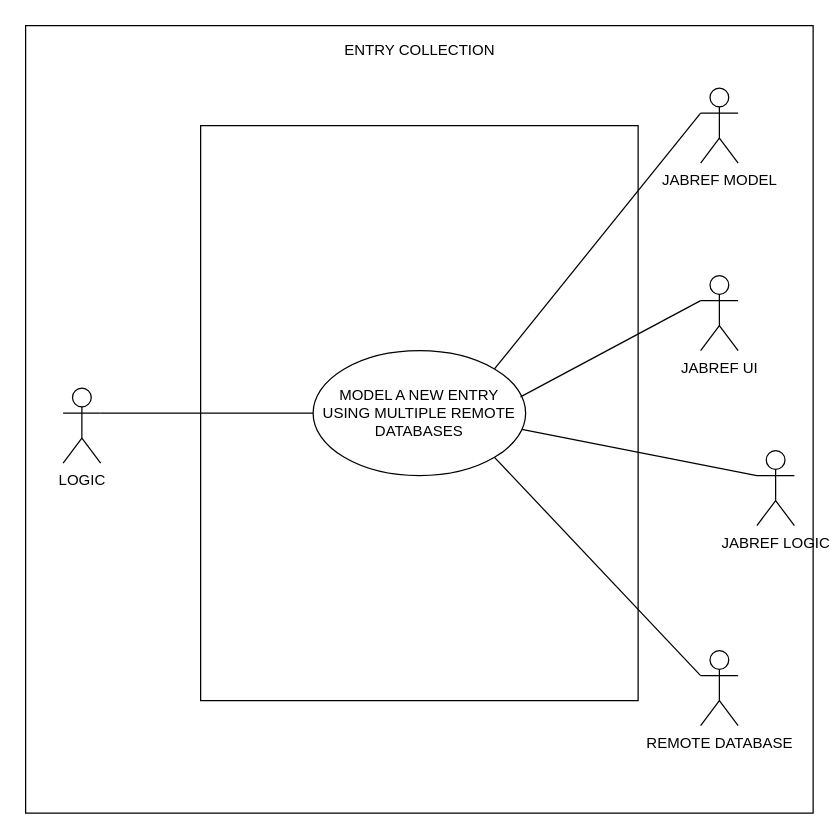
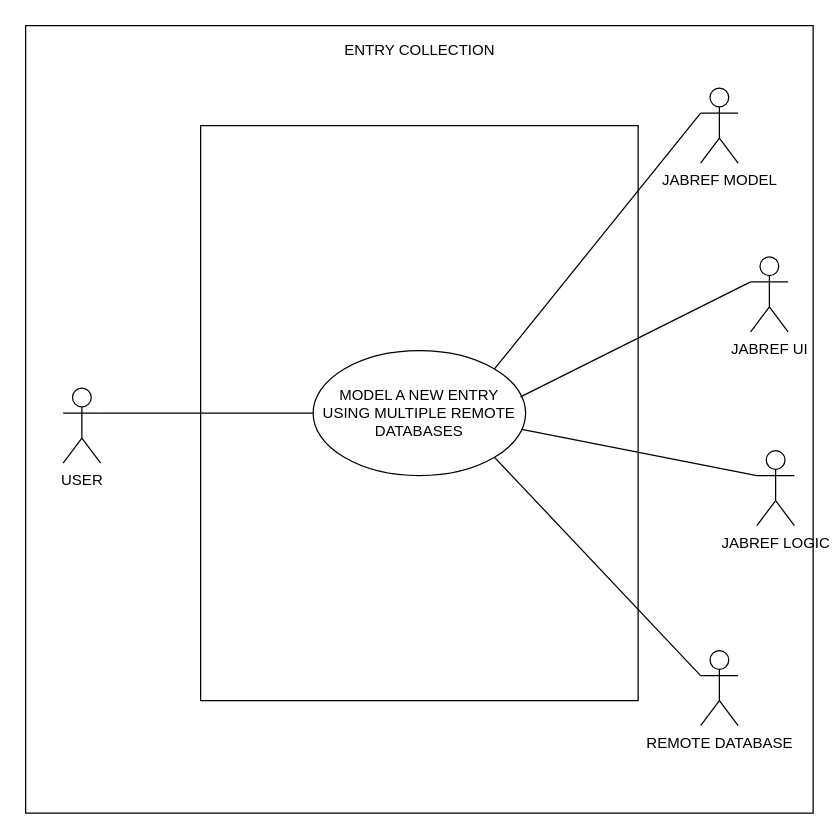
(719, 313) -> (769, 294)
(83, 481) -> (83, 481)
